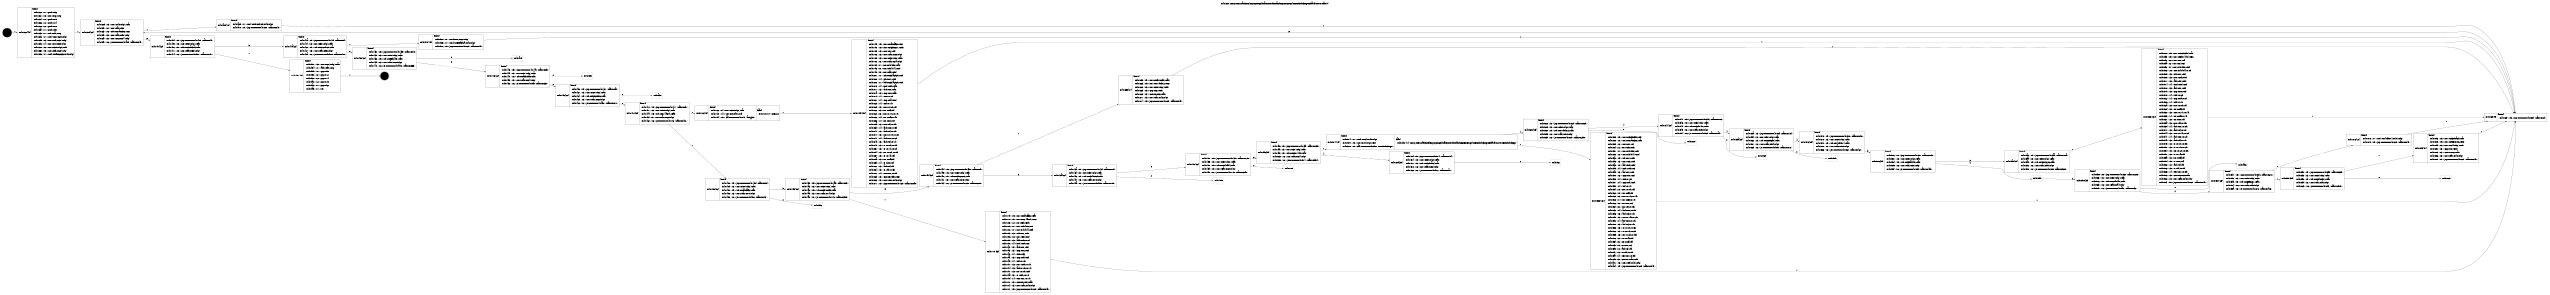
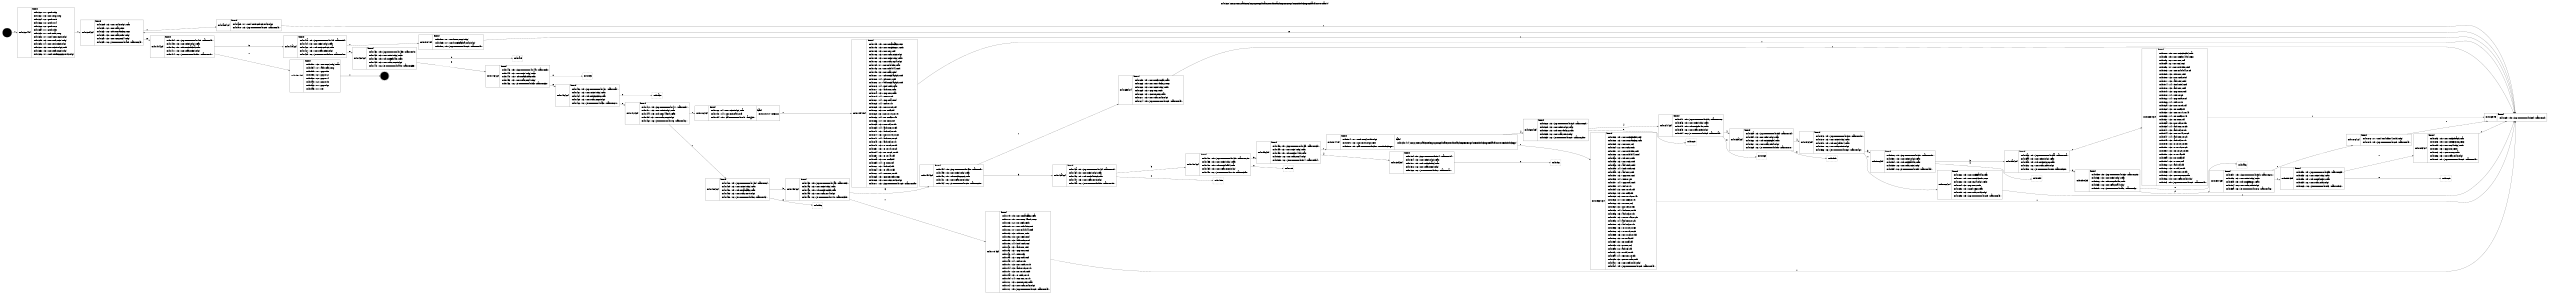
(2058, 179) -> (2072, 171)
none -> (1970, 185)
